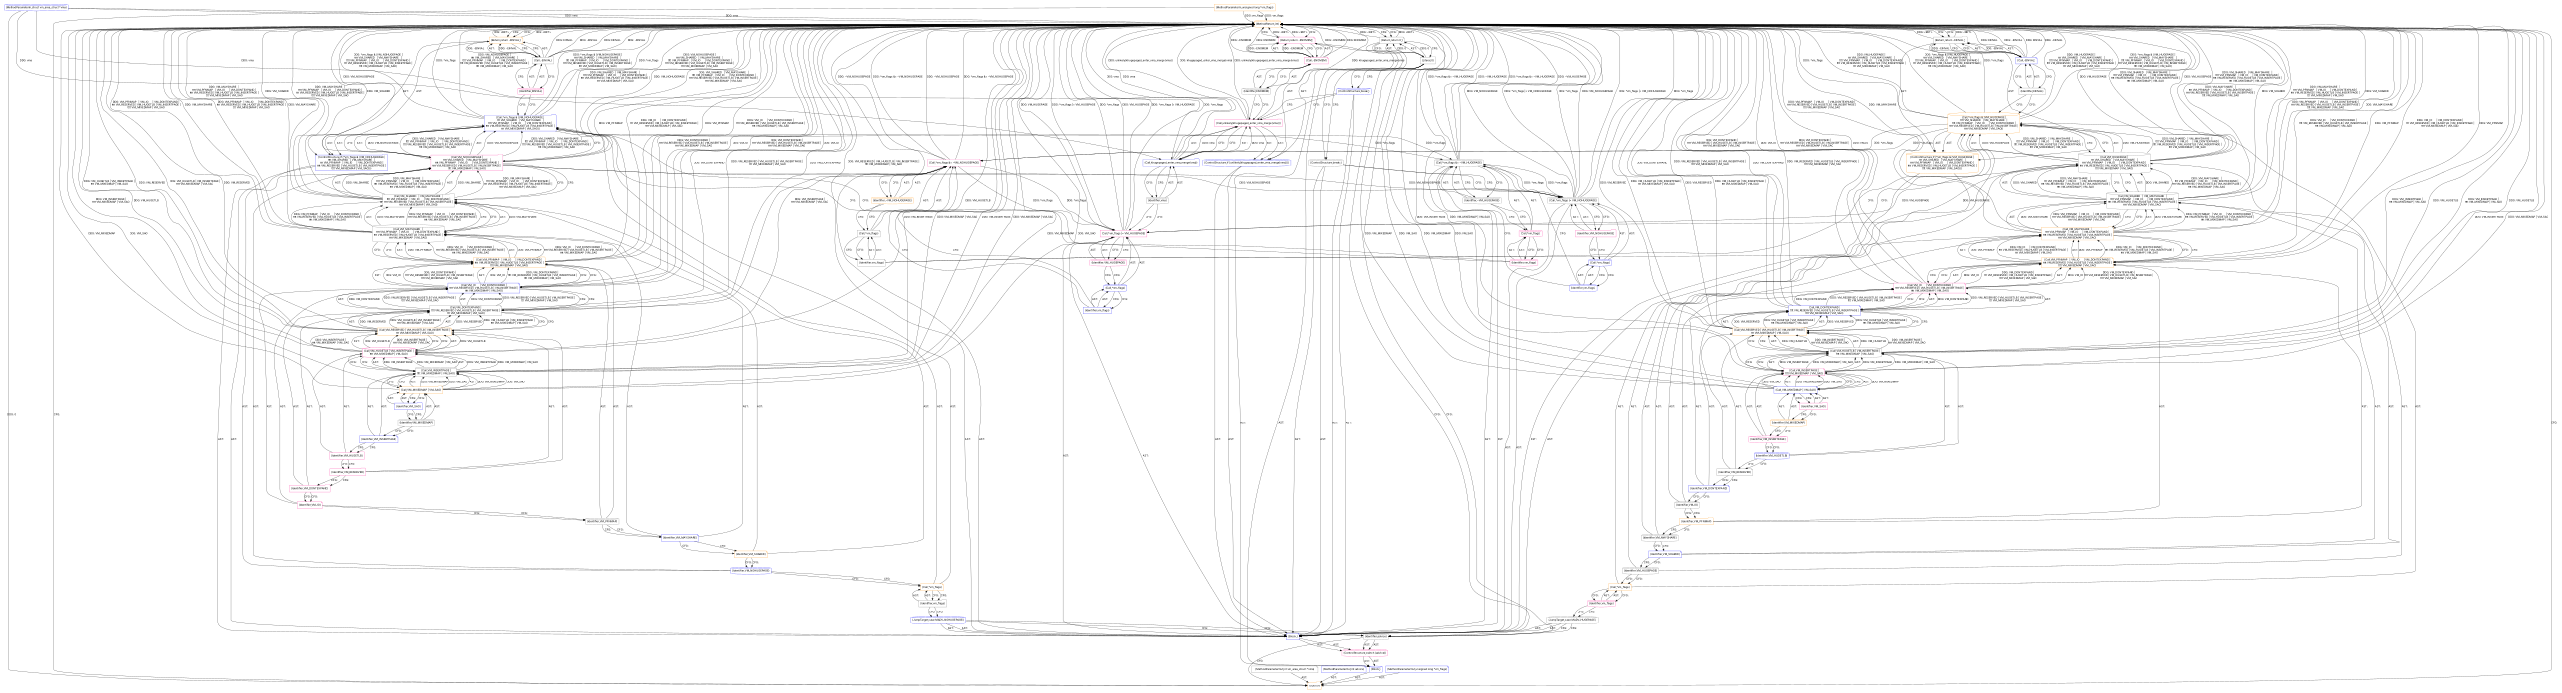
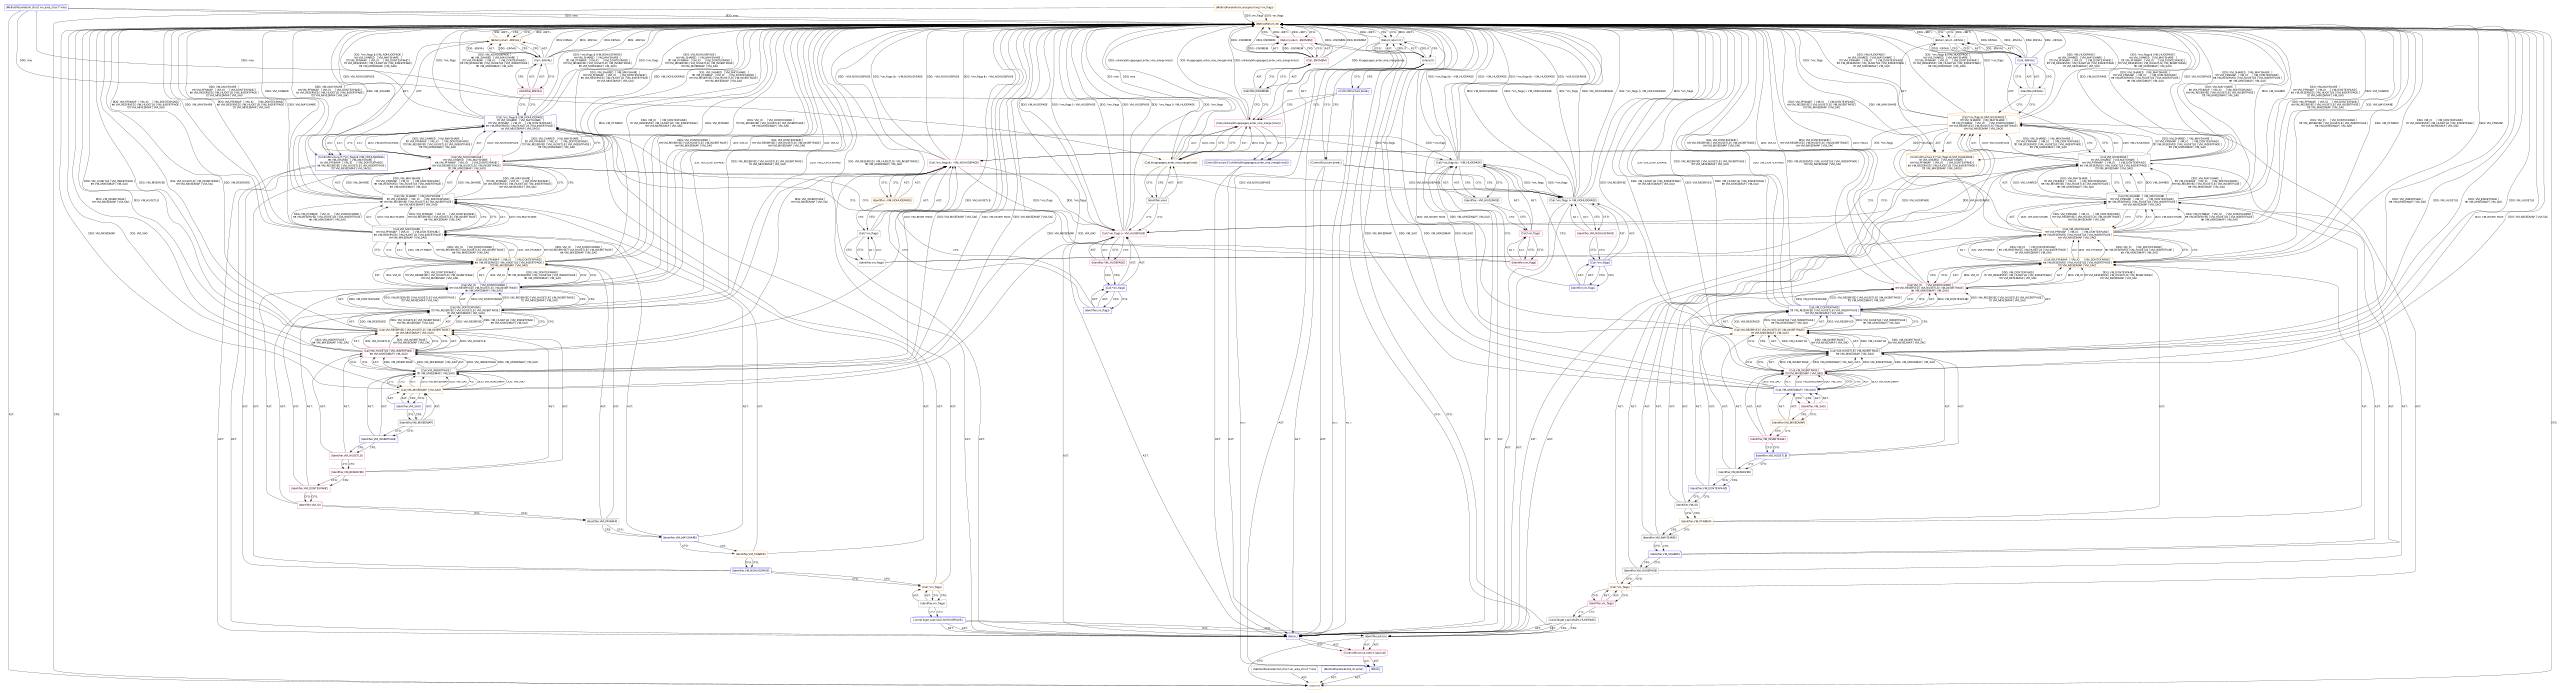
(1171, 163) -> (1171, 163)
(12, 415) -> (12, 415)
(938, 620) -> (938, 620)
(1285, 669) -> (1285, 669)
(1344, 669) -> (1344, 669)
(1417, 669) -> none
